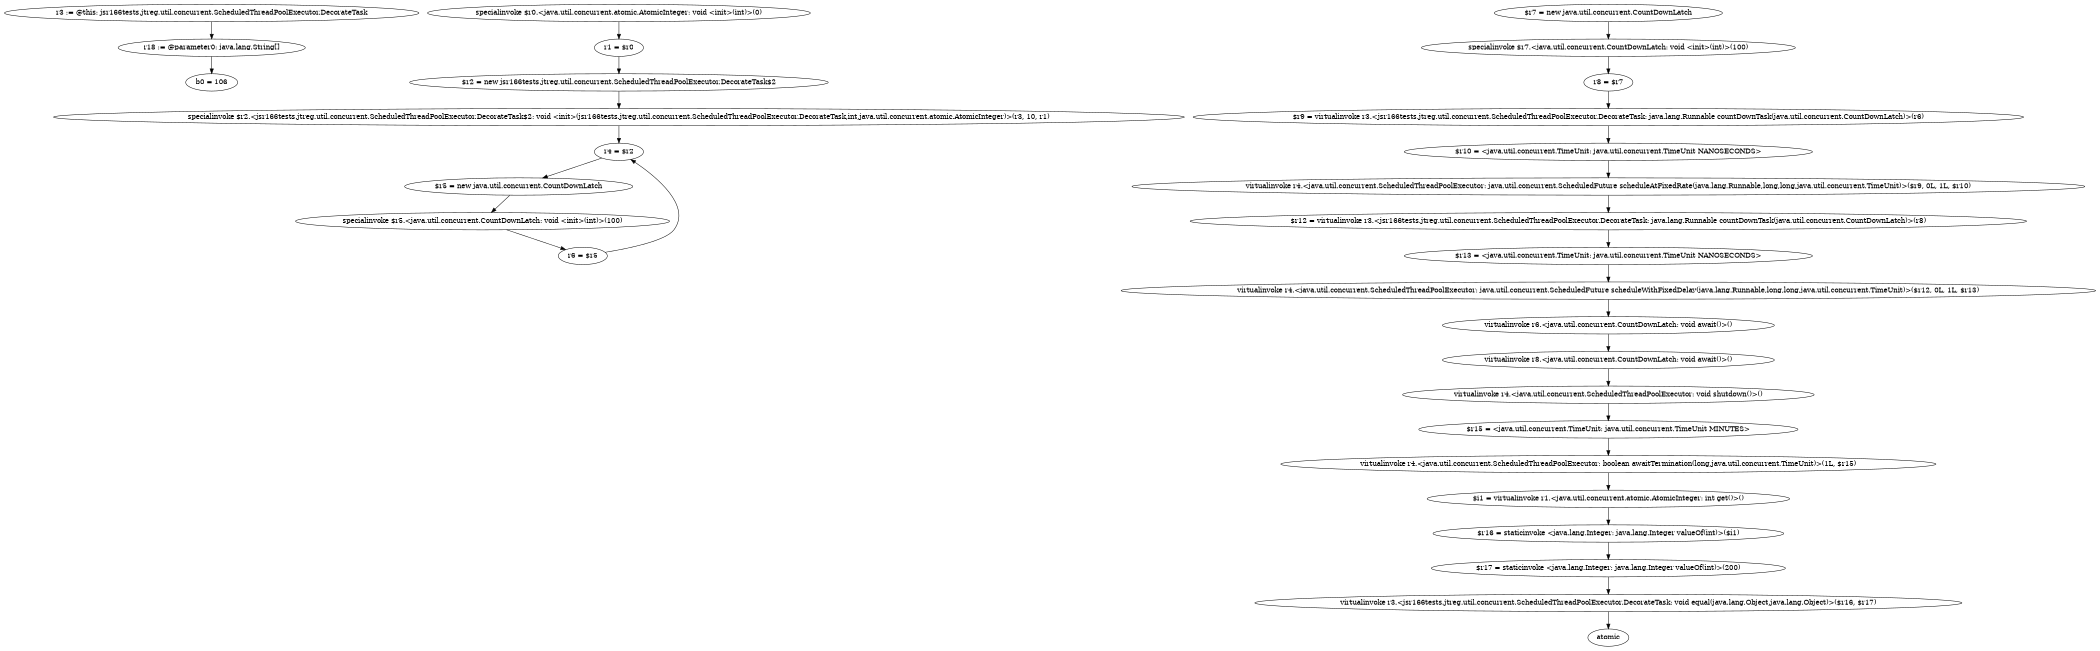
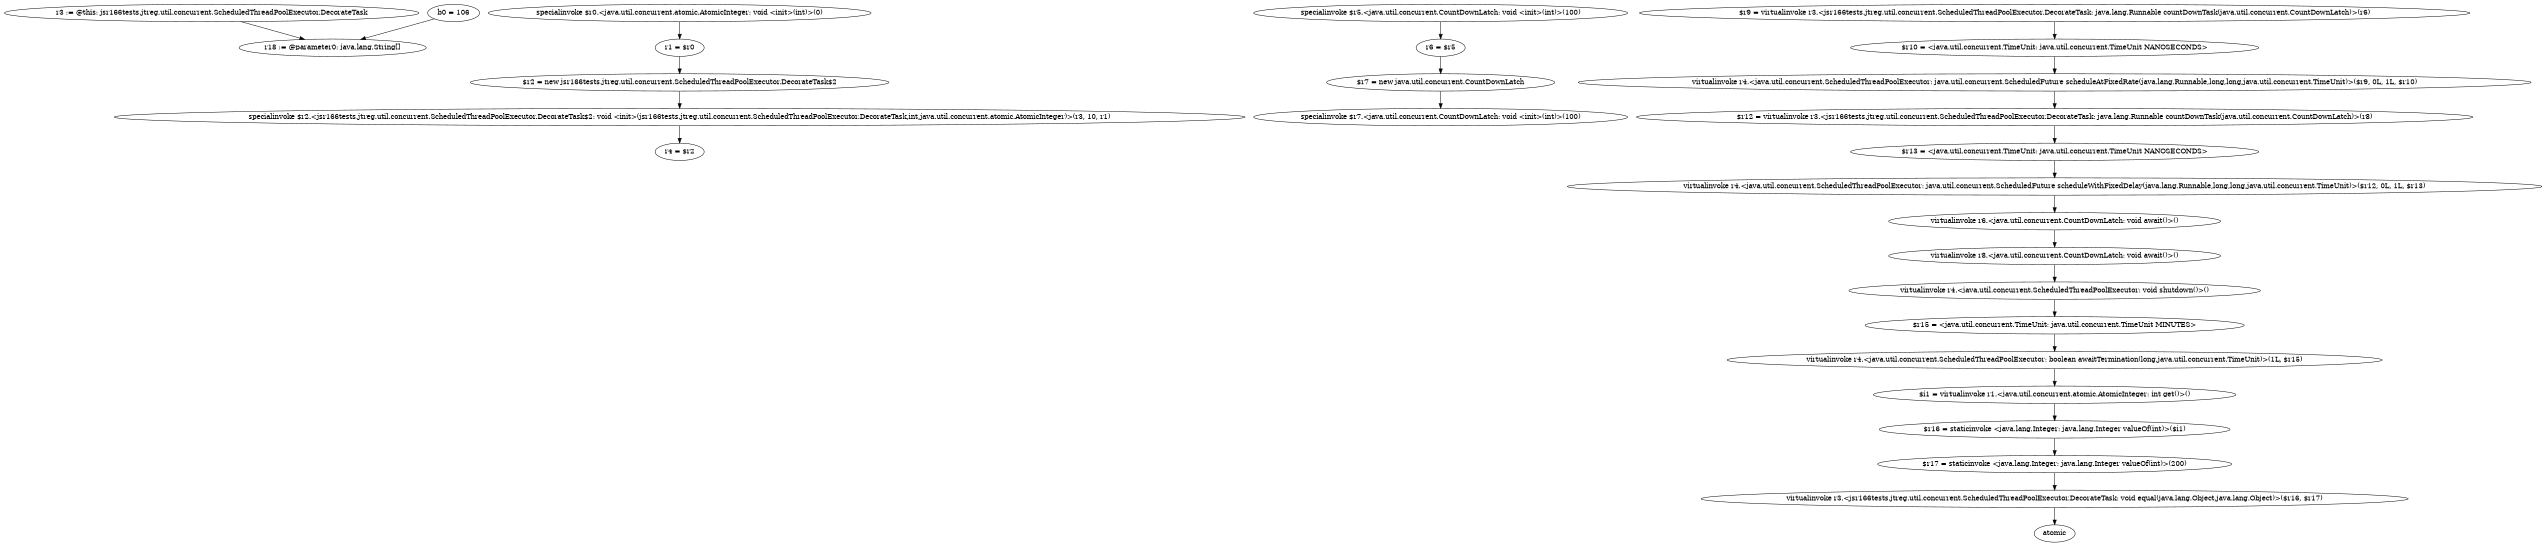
(212, 63) -> (400, 28)
(1608, 82) -> none
(519, 187) -> none
(677, 224) -> (1441, 63)
